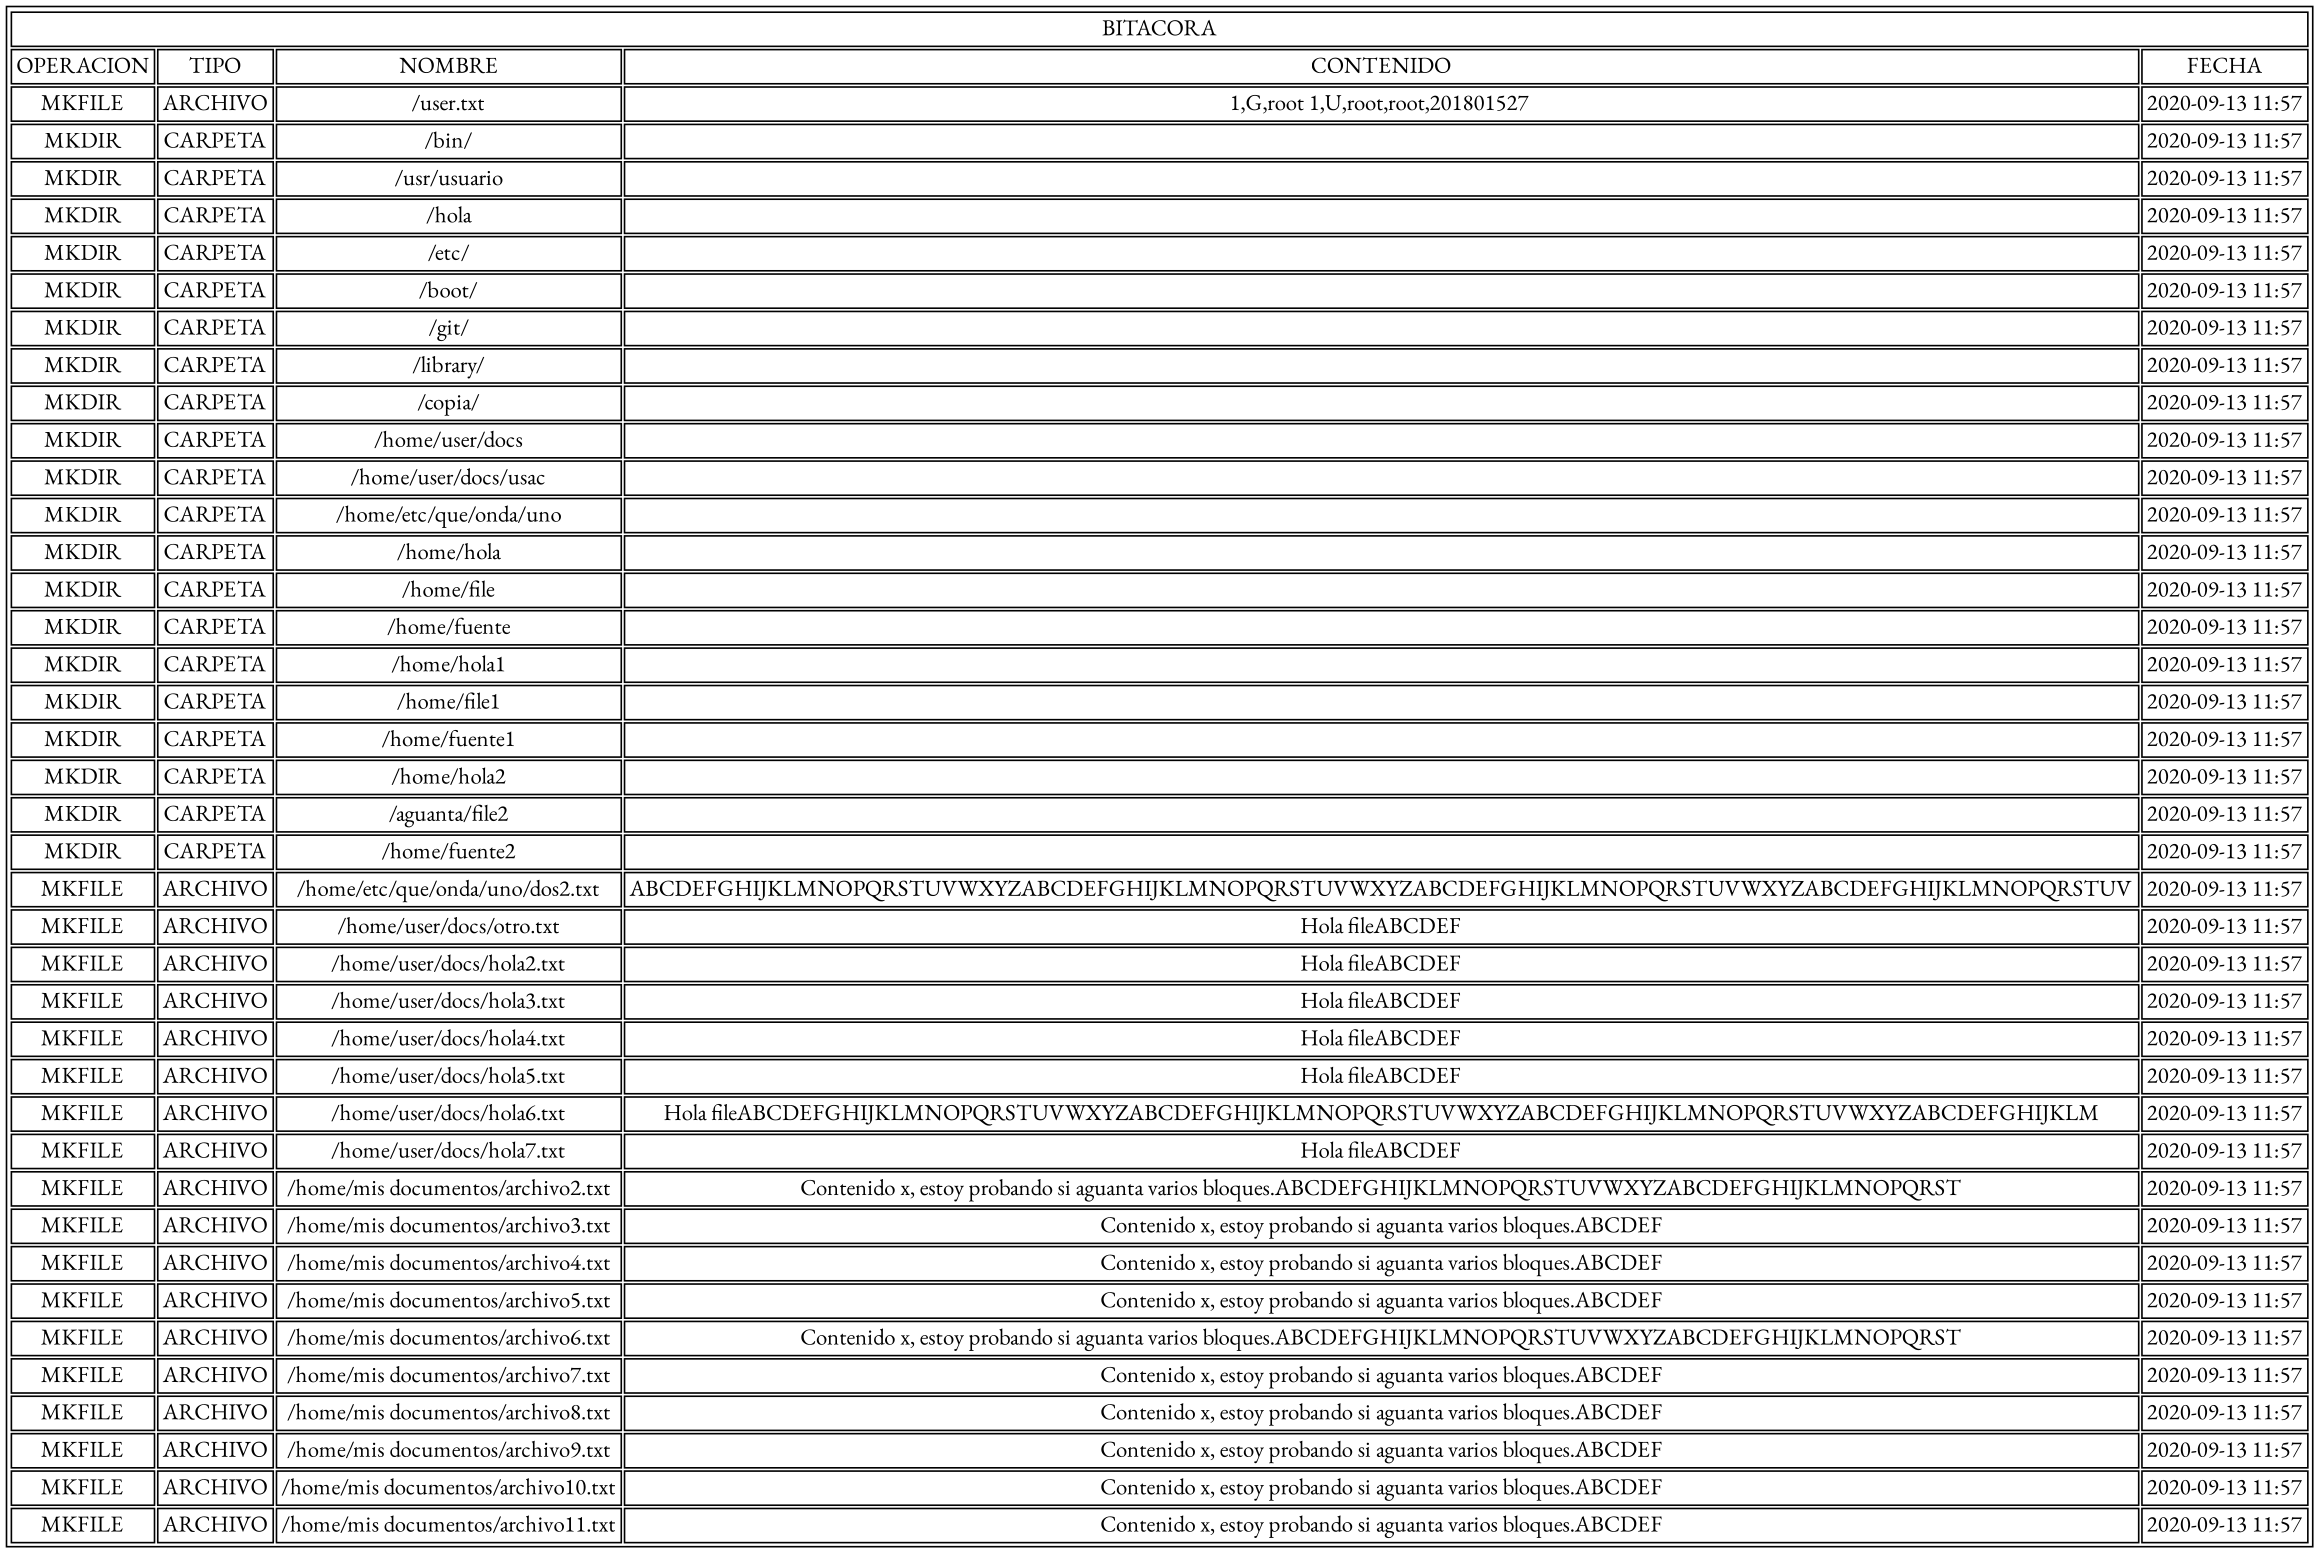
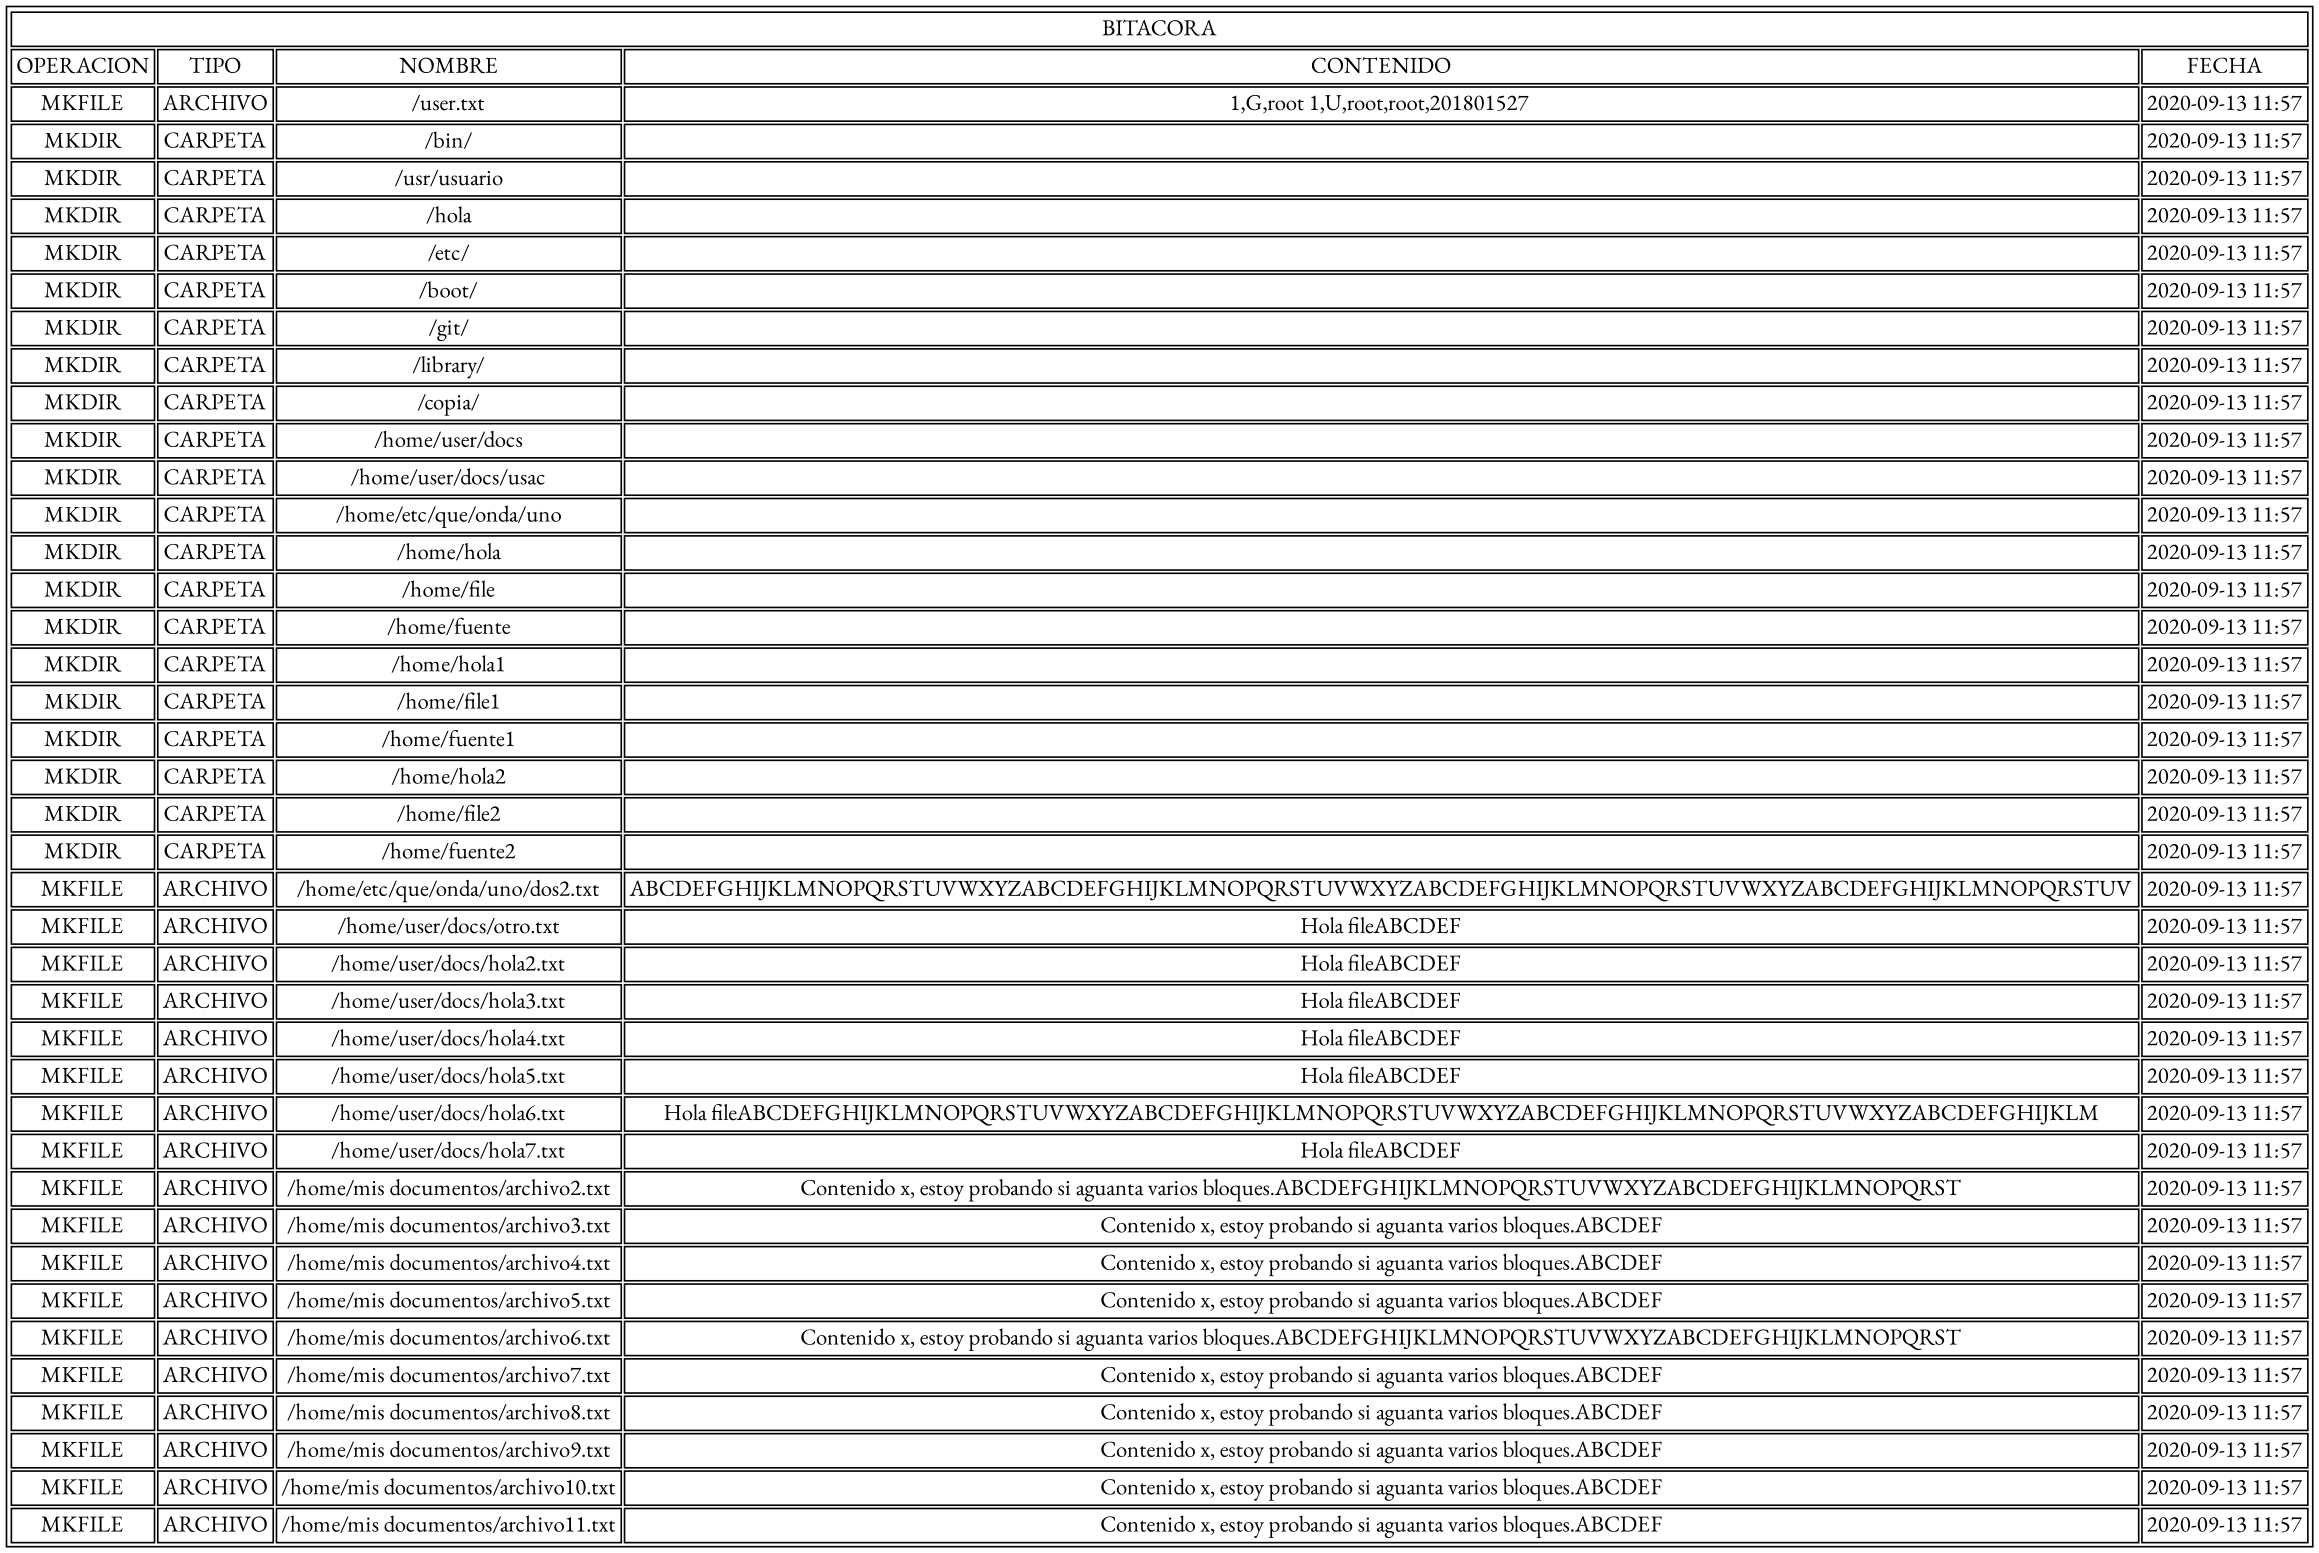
(449, 814) -> (449, 814)
